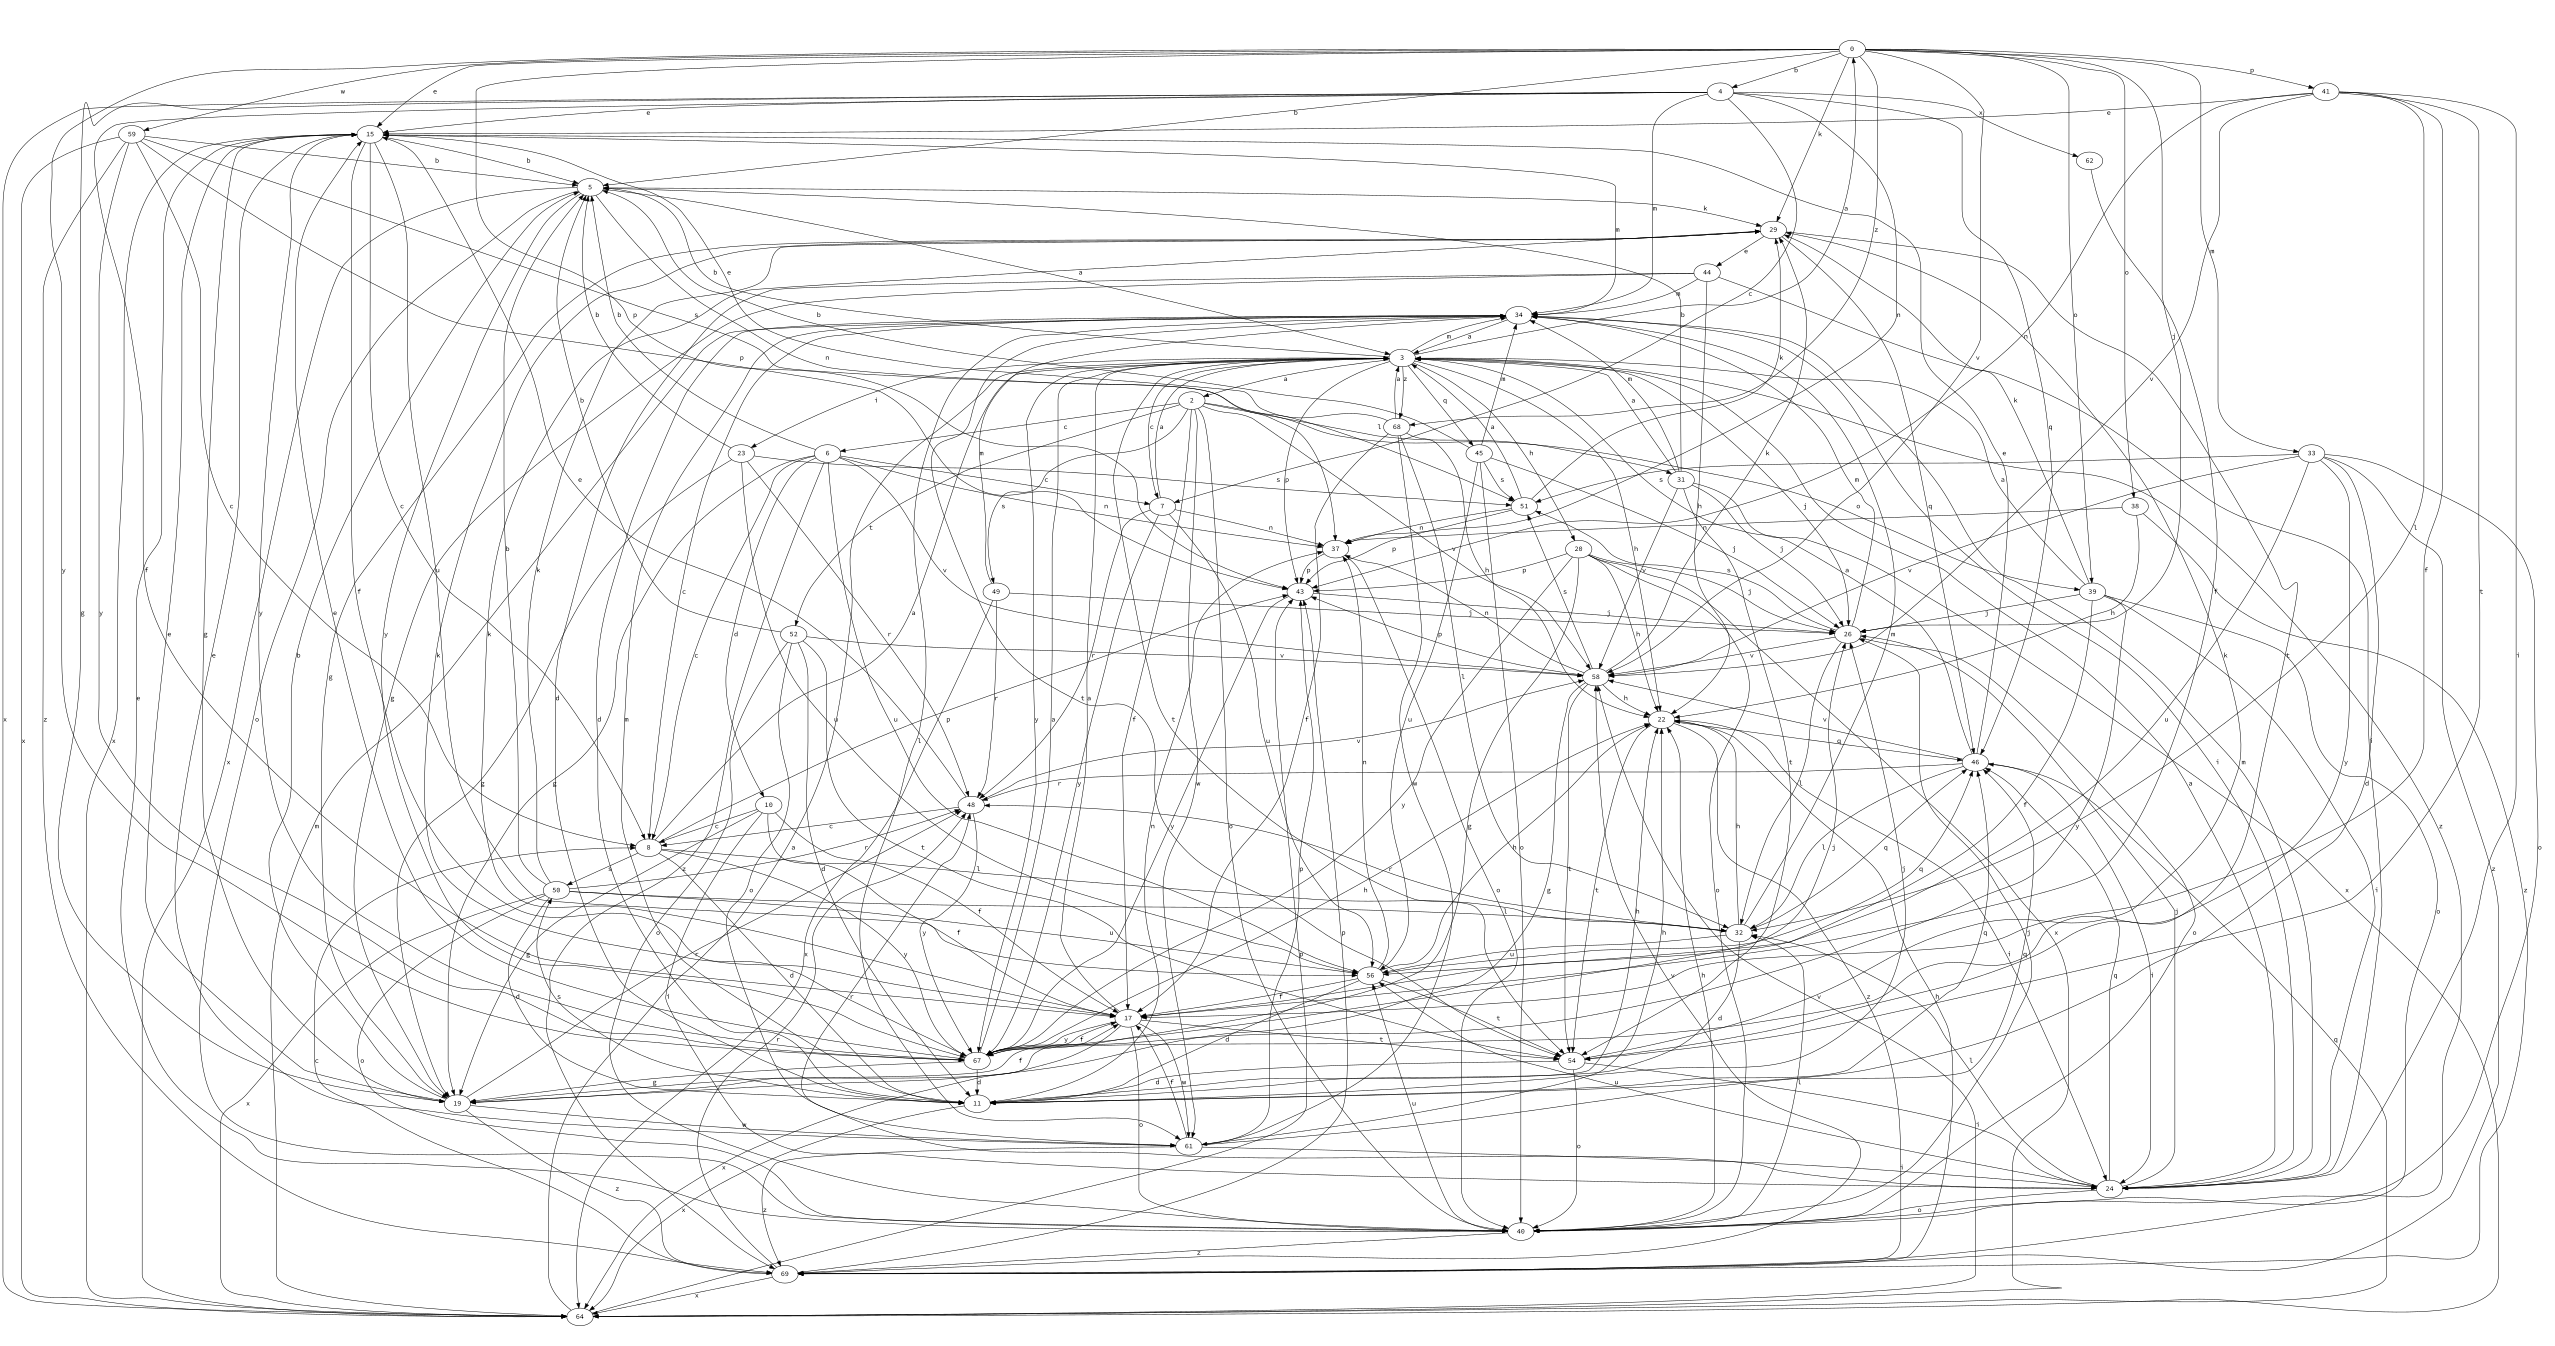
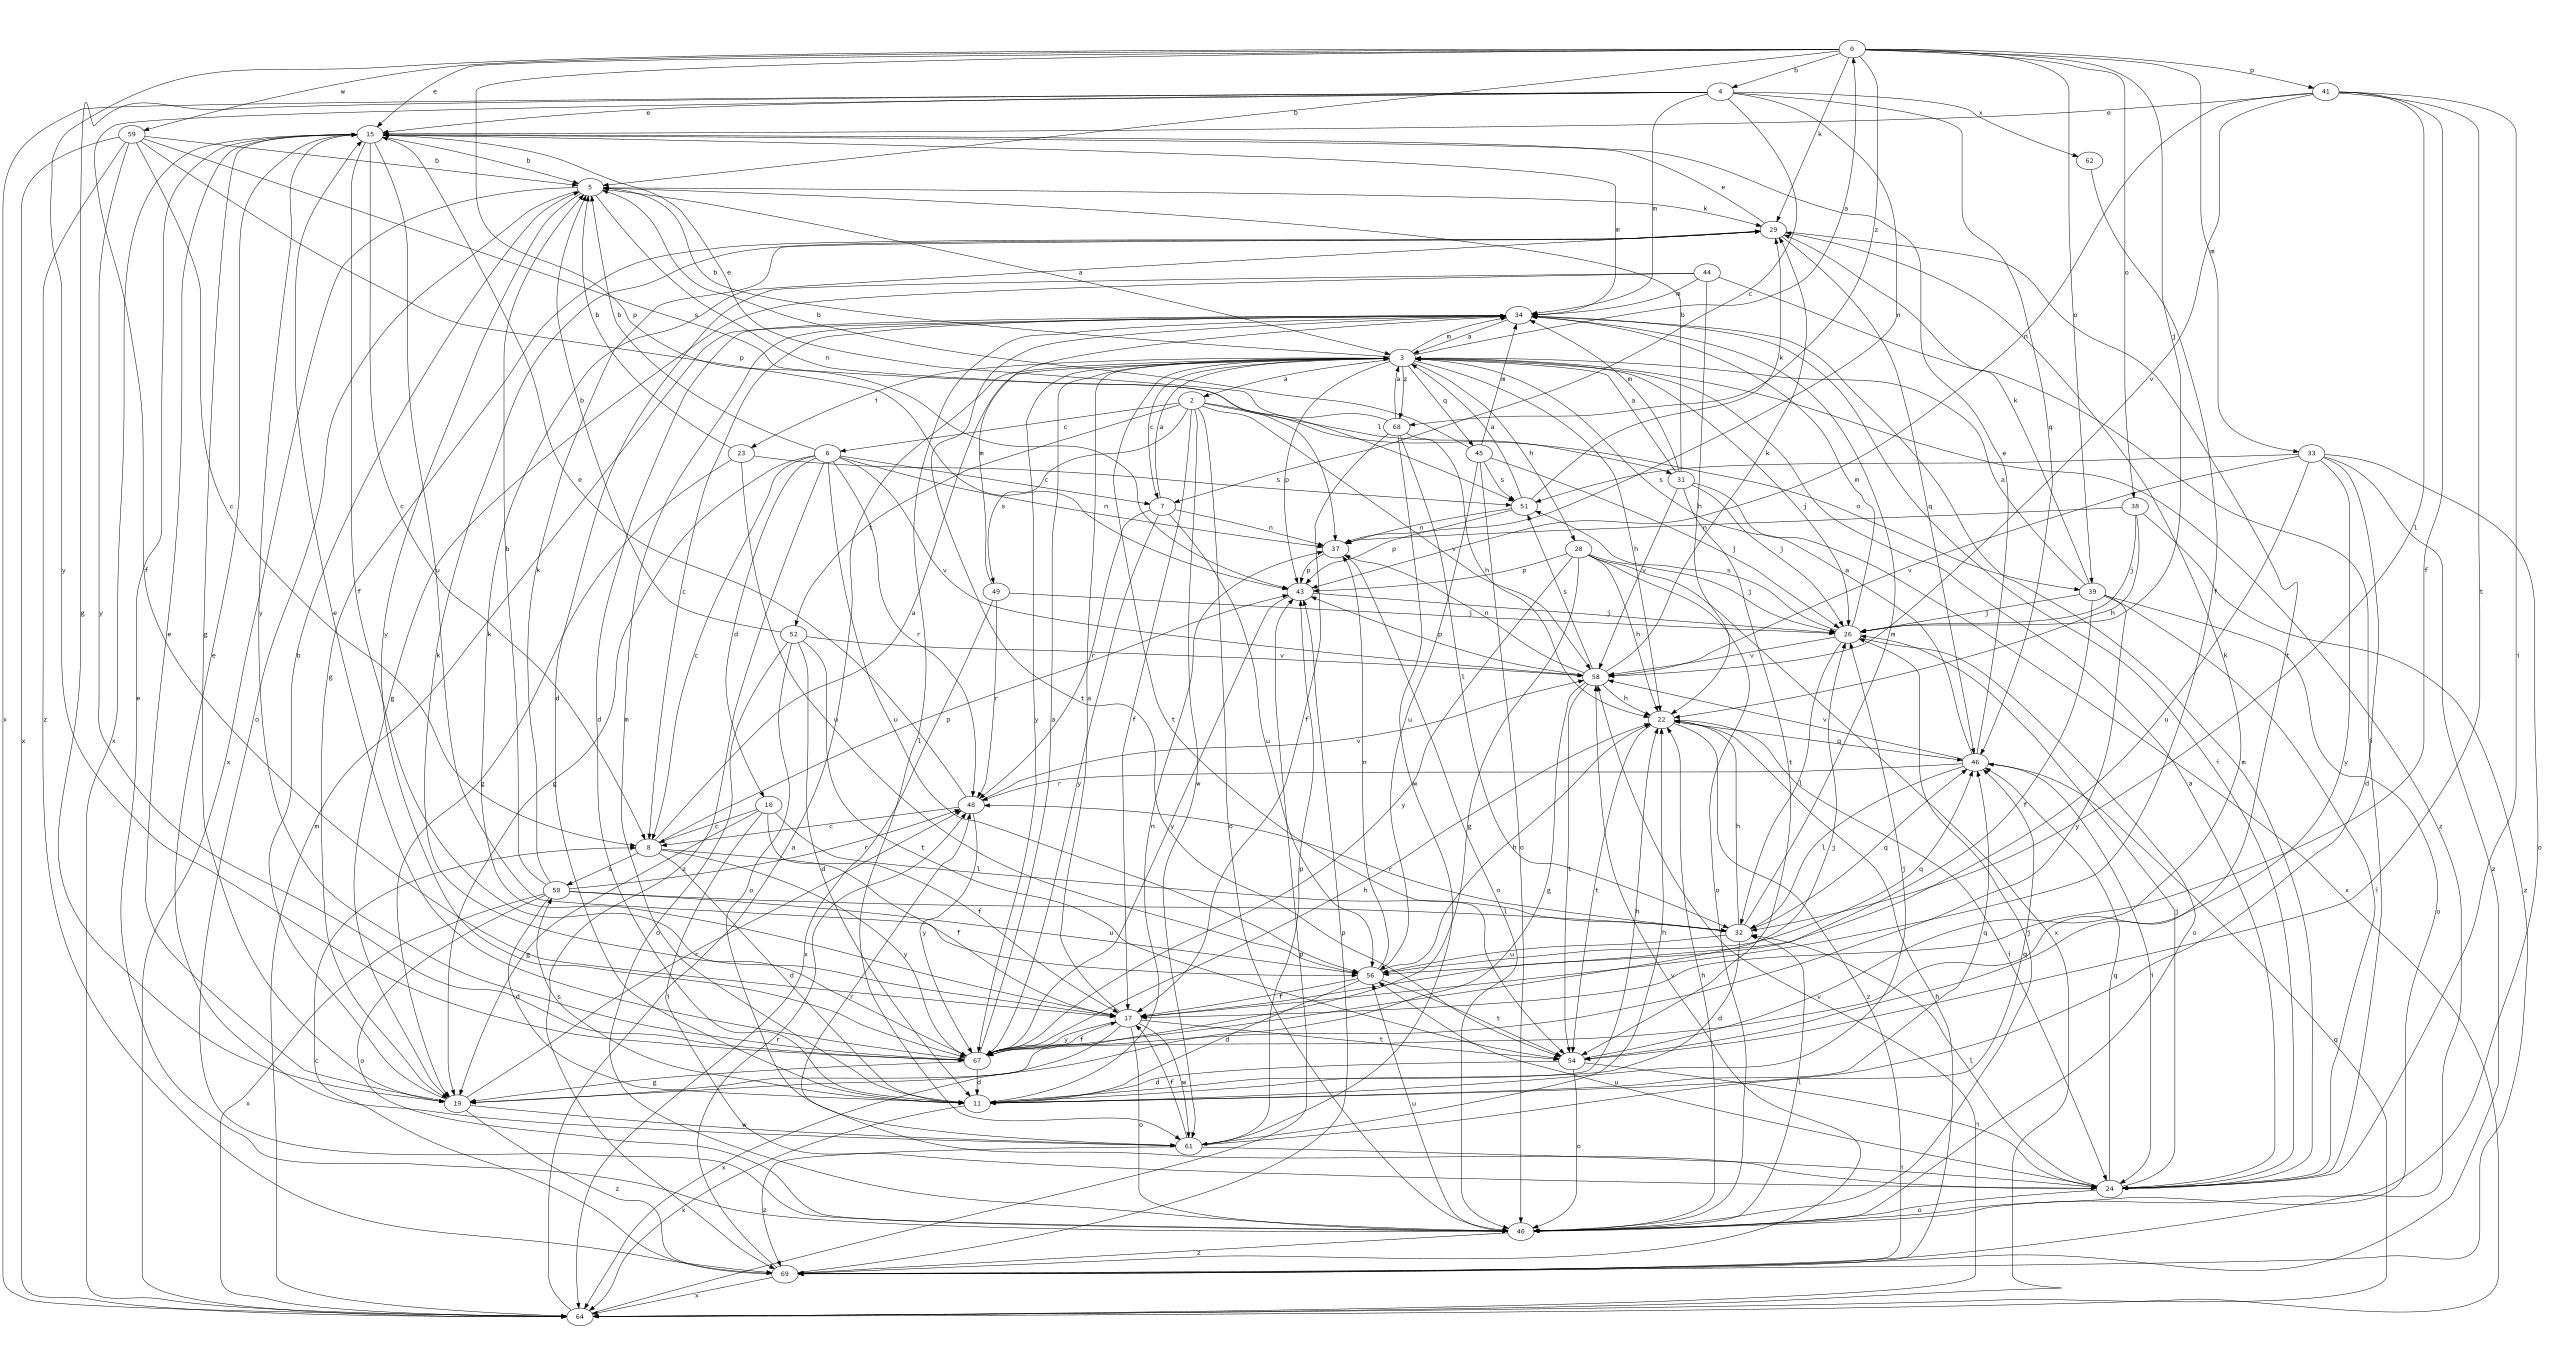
(1742, 250) -> (1086, 138)
(1943, 396) -> none
(870, 619) -> (903, 632)
none -> (2035, 621)
(732, 1080) -> none
